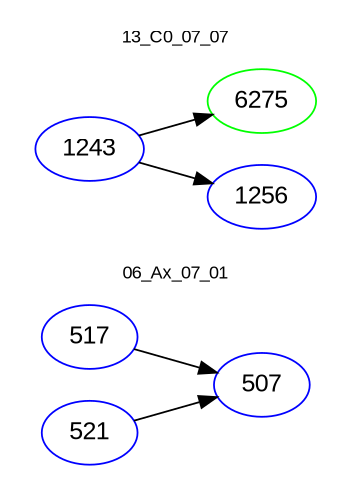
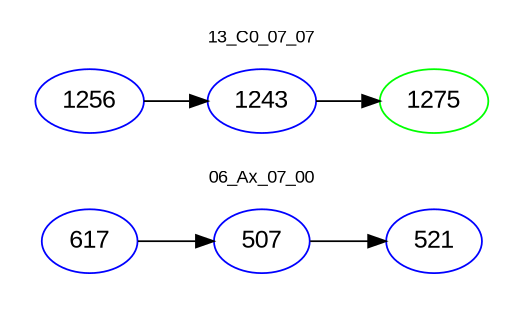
(262, 101) -> (434, 101)
(167, 170) -> (167, 101)
(176, 274) -> (262, 178)
(90, 337) -> (90, 241)
(167, 411) -> (339, 241)
